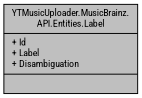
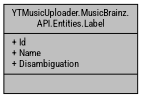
(26, 53) -> (27, 53)
